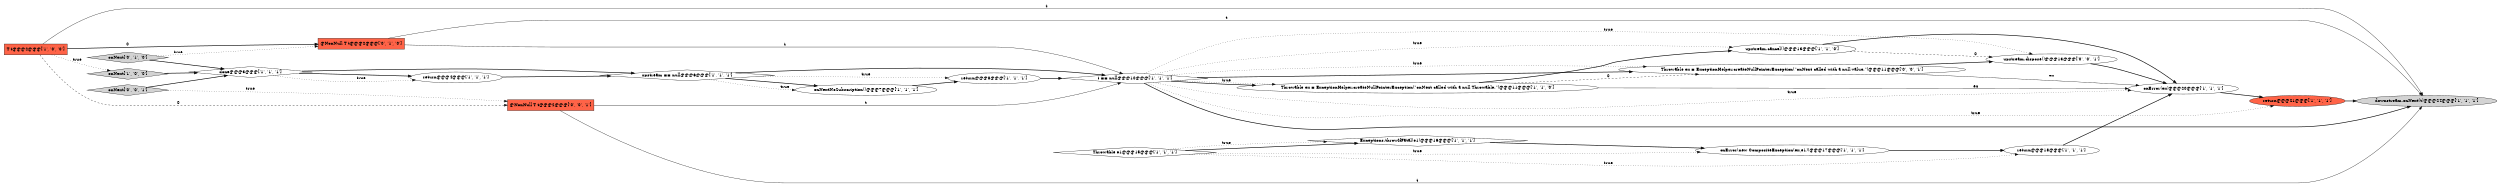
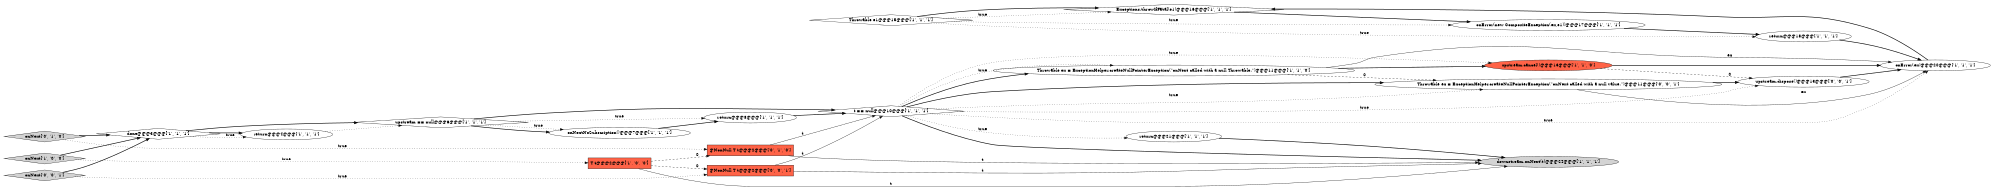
(191, 46) -> (679, 159)
(1792, 49) -> (1548, 65)
(79, 63) -> (330, 162)
(555, 77) -> (362, 129)
(2240, 95) -> (1606, 13)
(2297, 101) -> (1174, 137)
